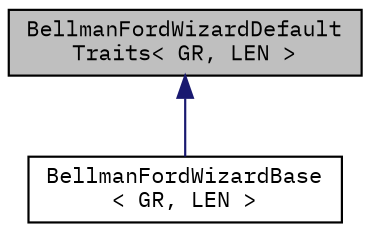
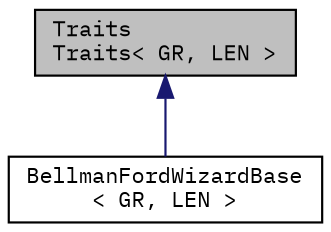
(185, 43) -> (165, 43)
